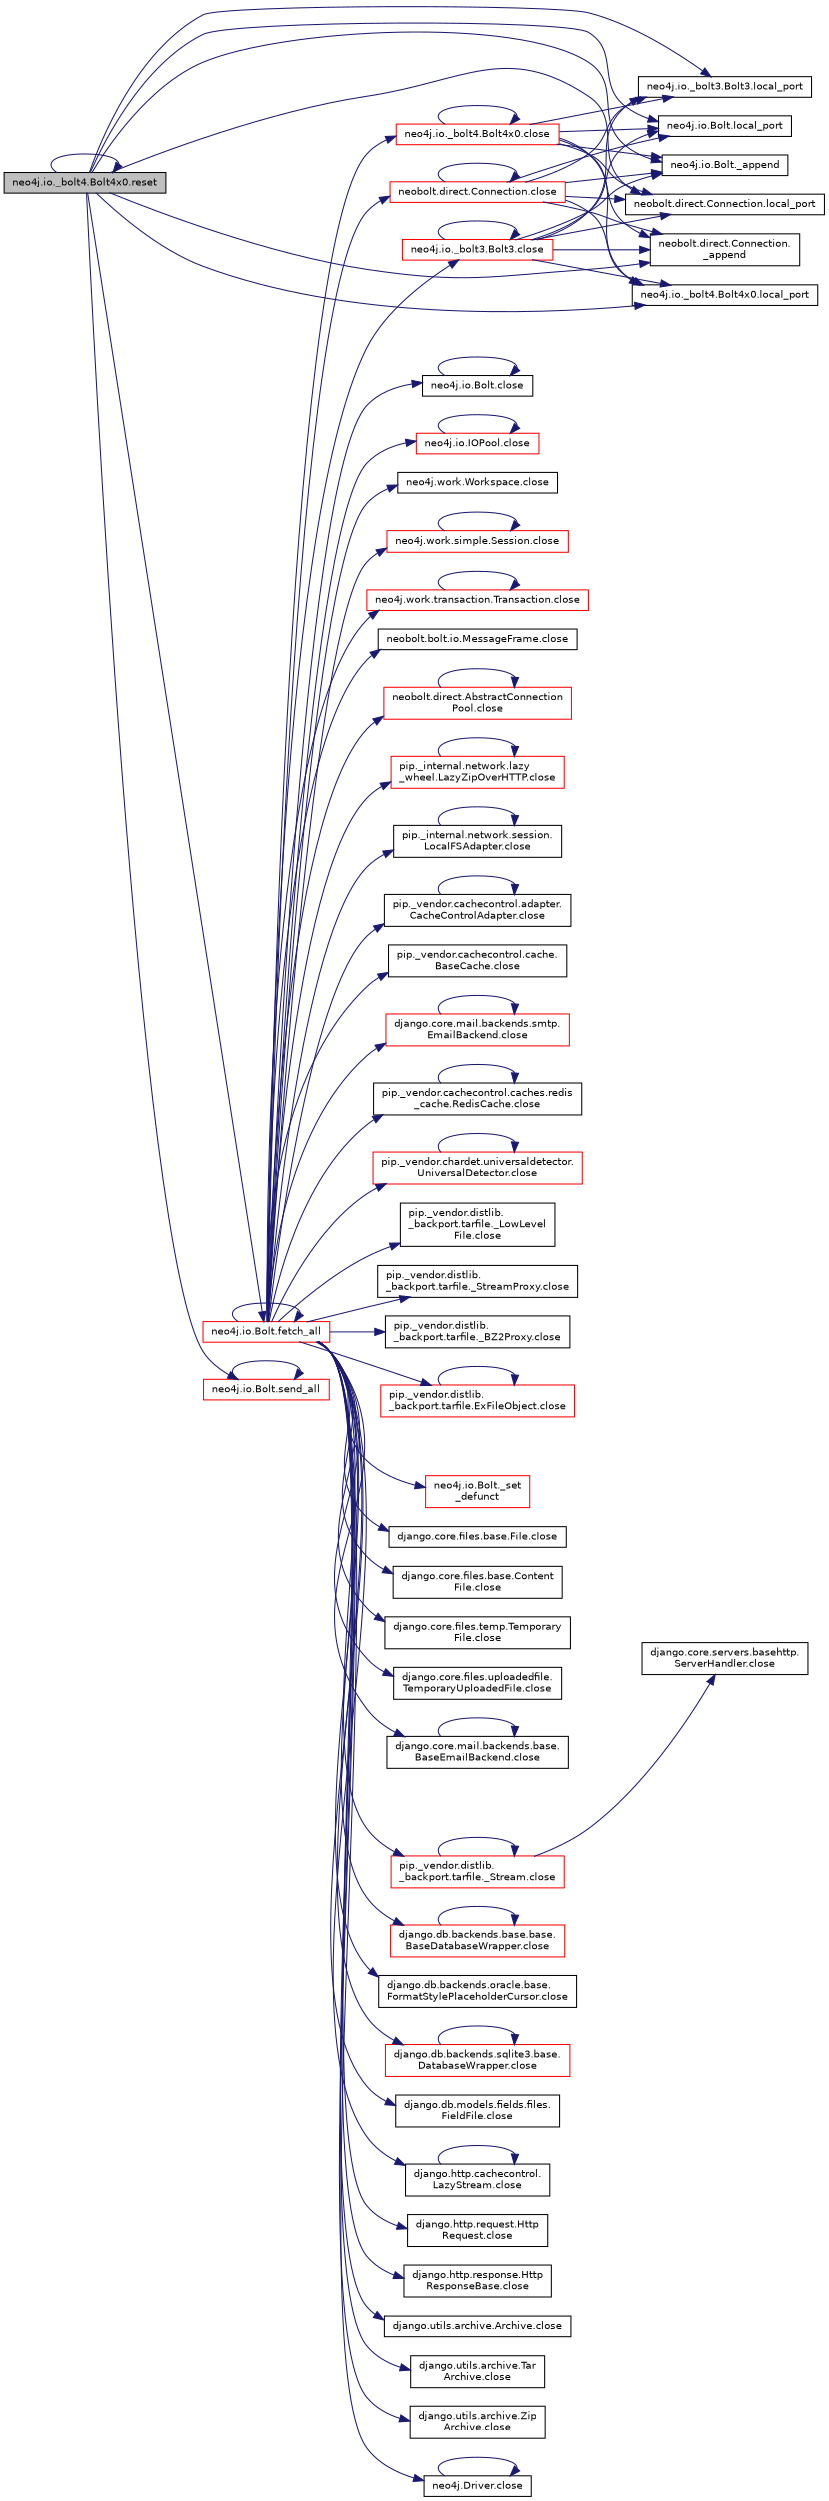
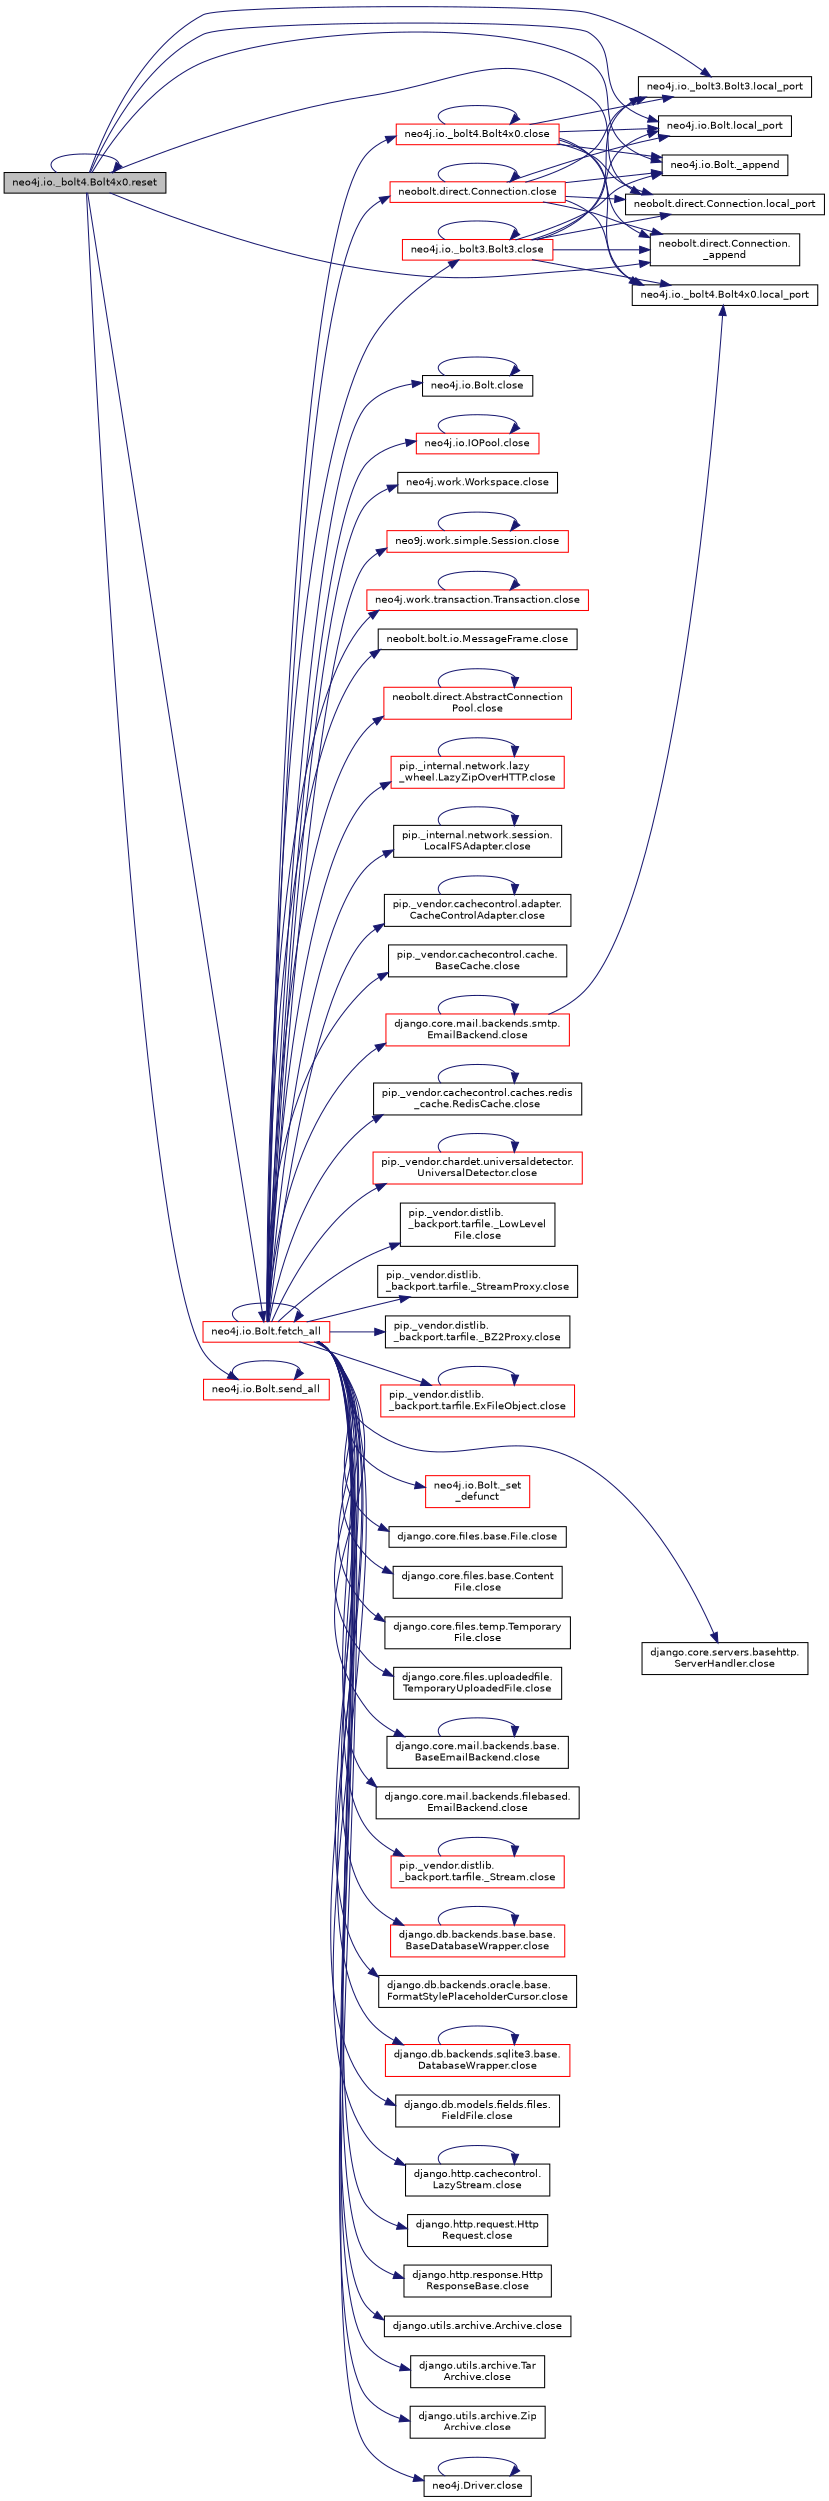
(352, 302) -> (680, 682)
(478, 541) -> (478, 541)
(636, 1785) -> (530, 1446)
none -> (478, 1803)
